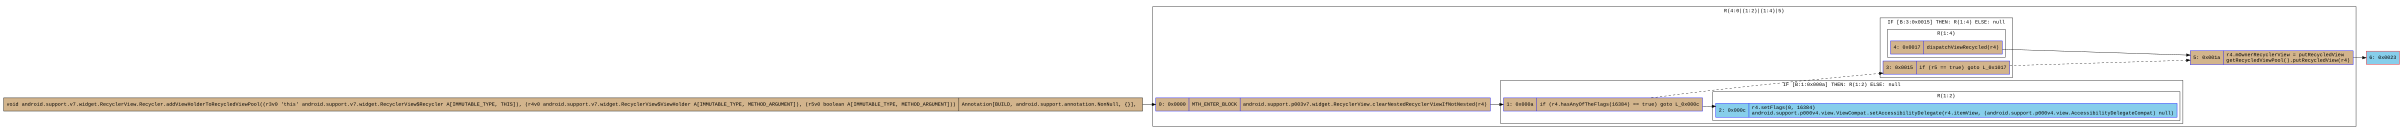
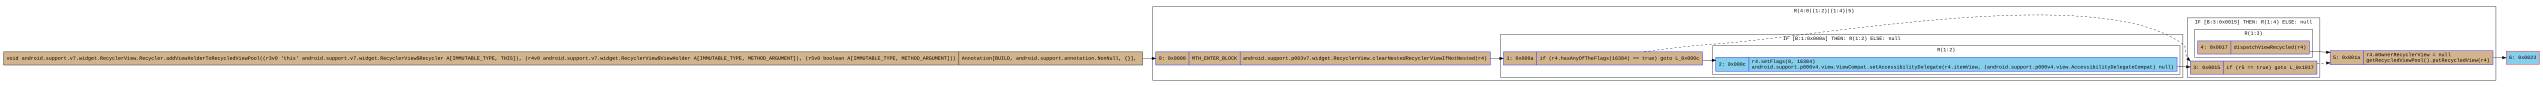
(1946, 33) -> (2254, 33)
(2285, 55) -> (2409, 55)
none -> (2182, 67)
